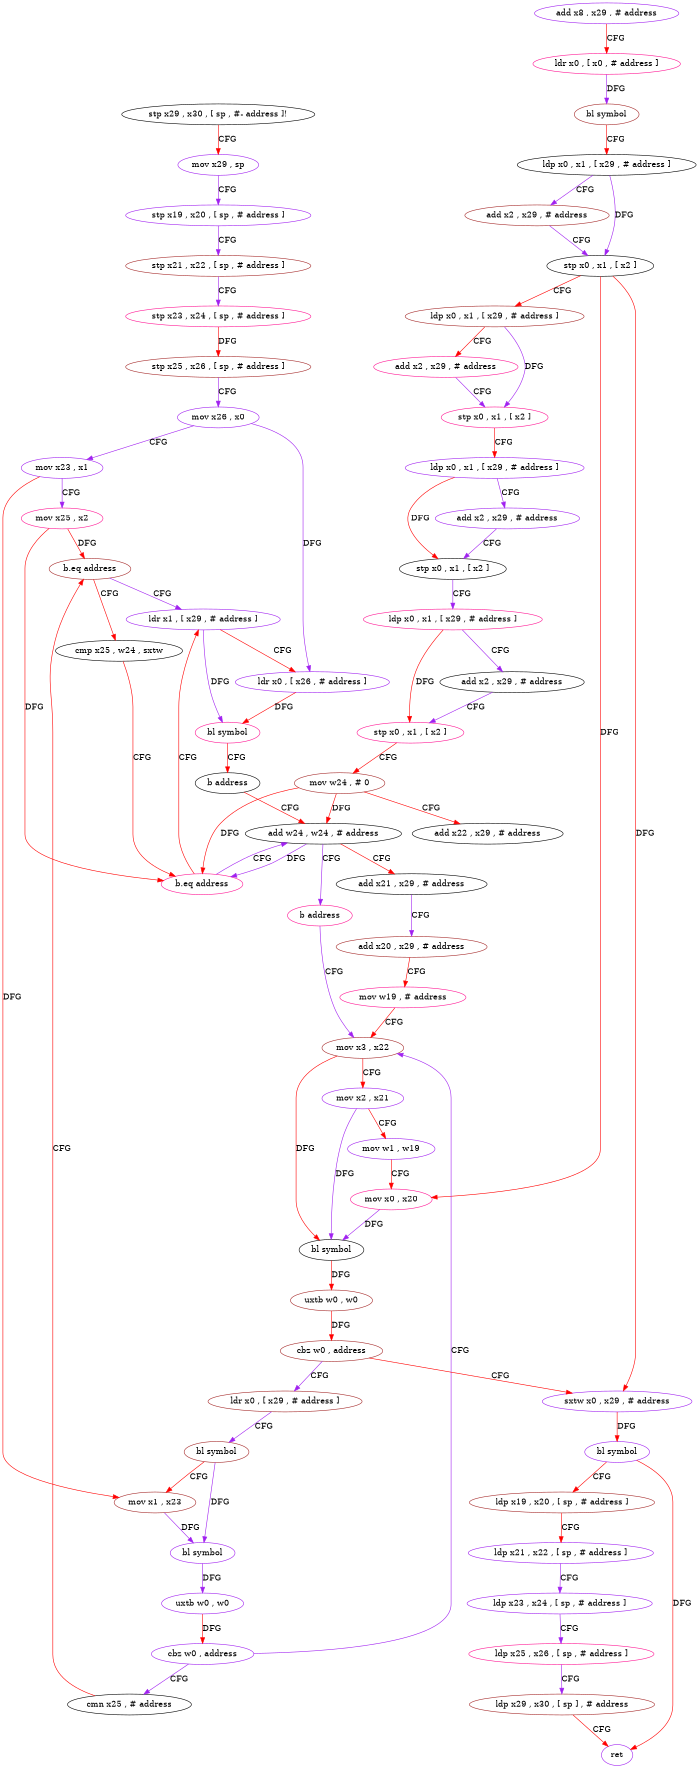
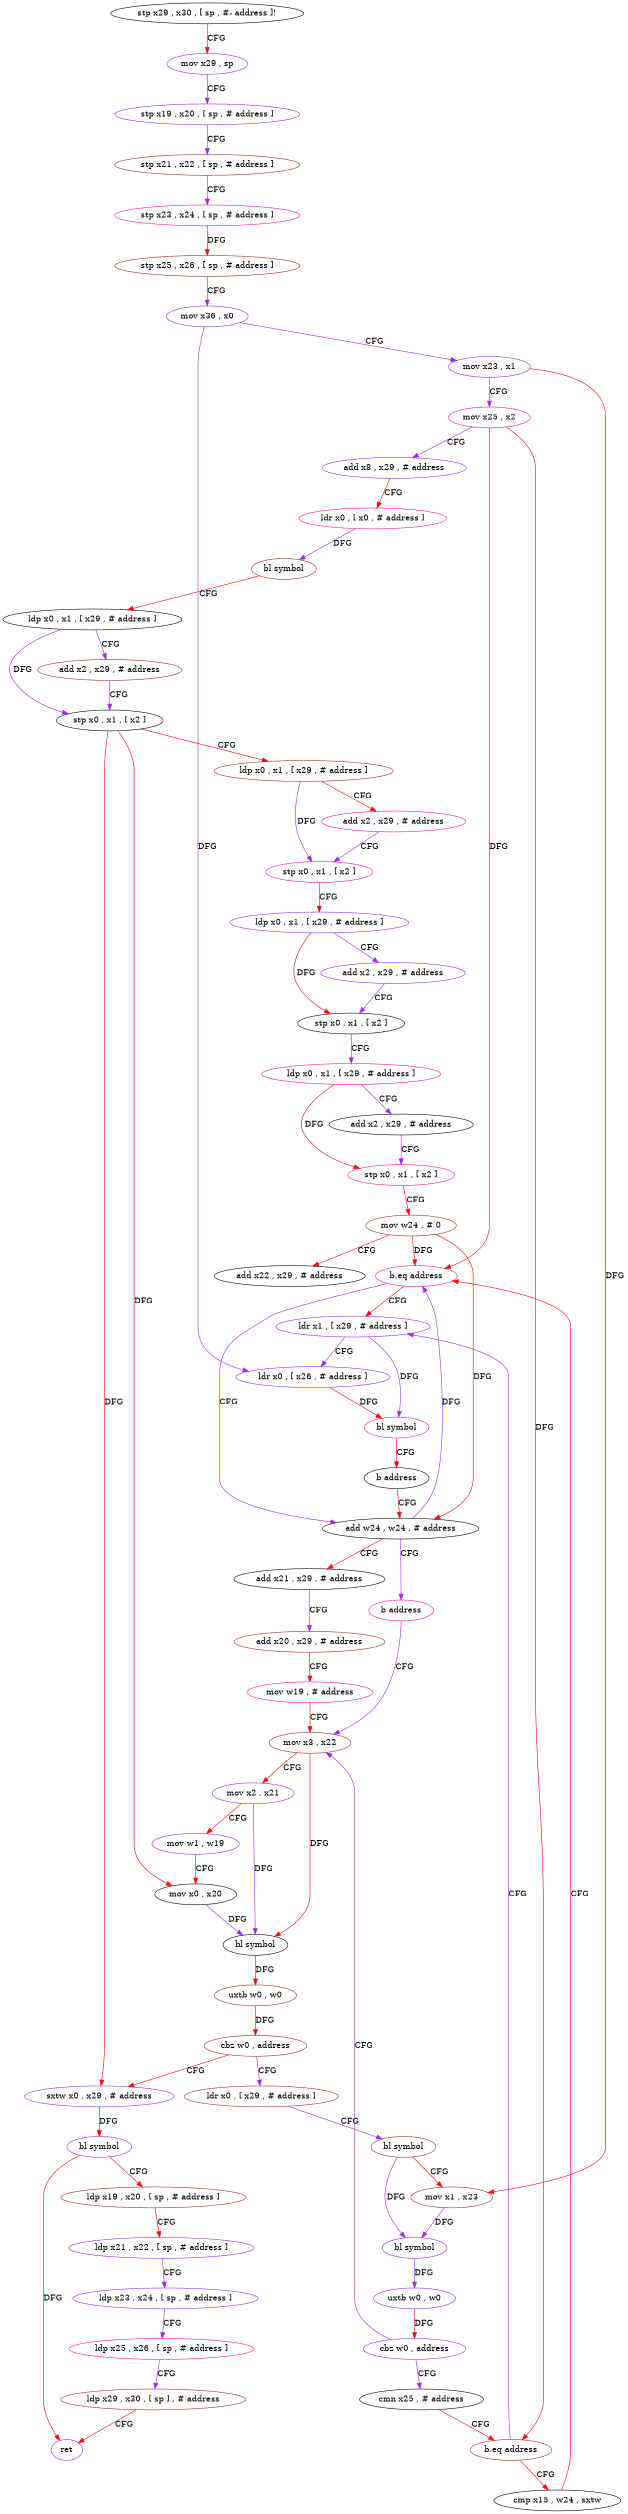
(218, 417) -> (207, 316)
none -> (445, 441)
(255, 649) -> (335, 1349)
(119, 651) -> (557, 2500)
(391, 1199) -> (196, 1894)
